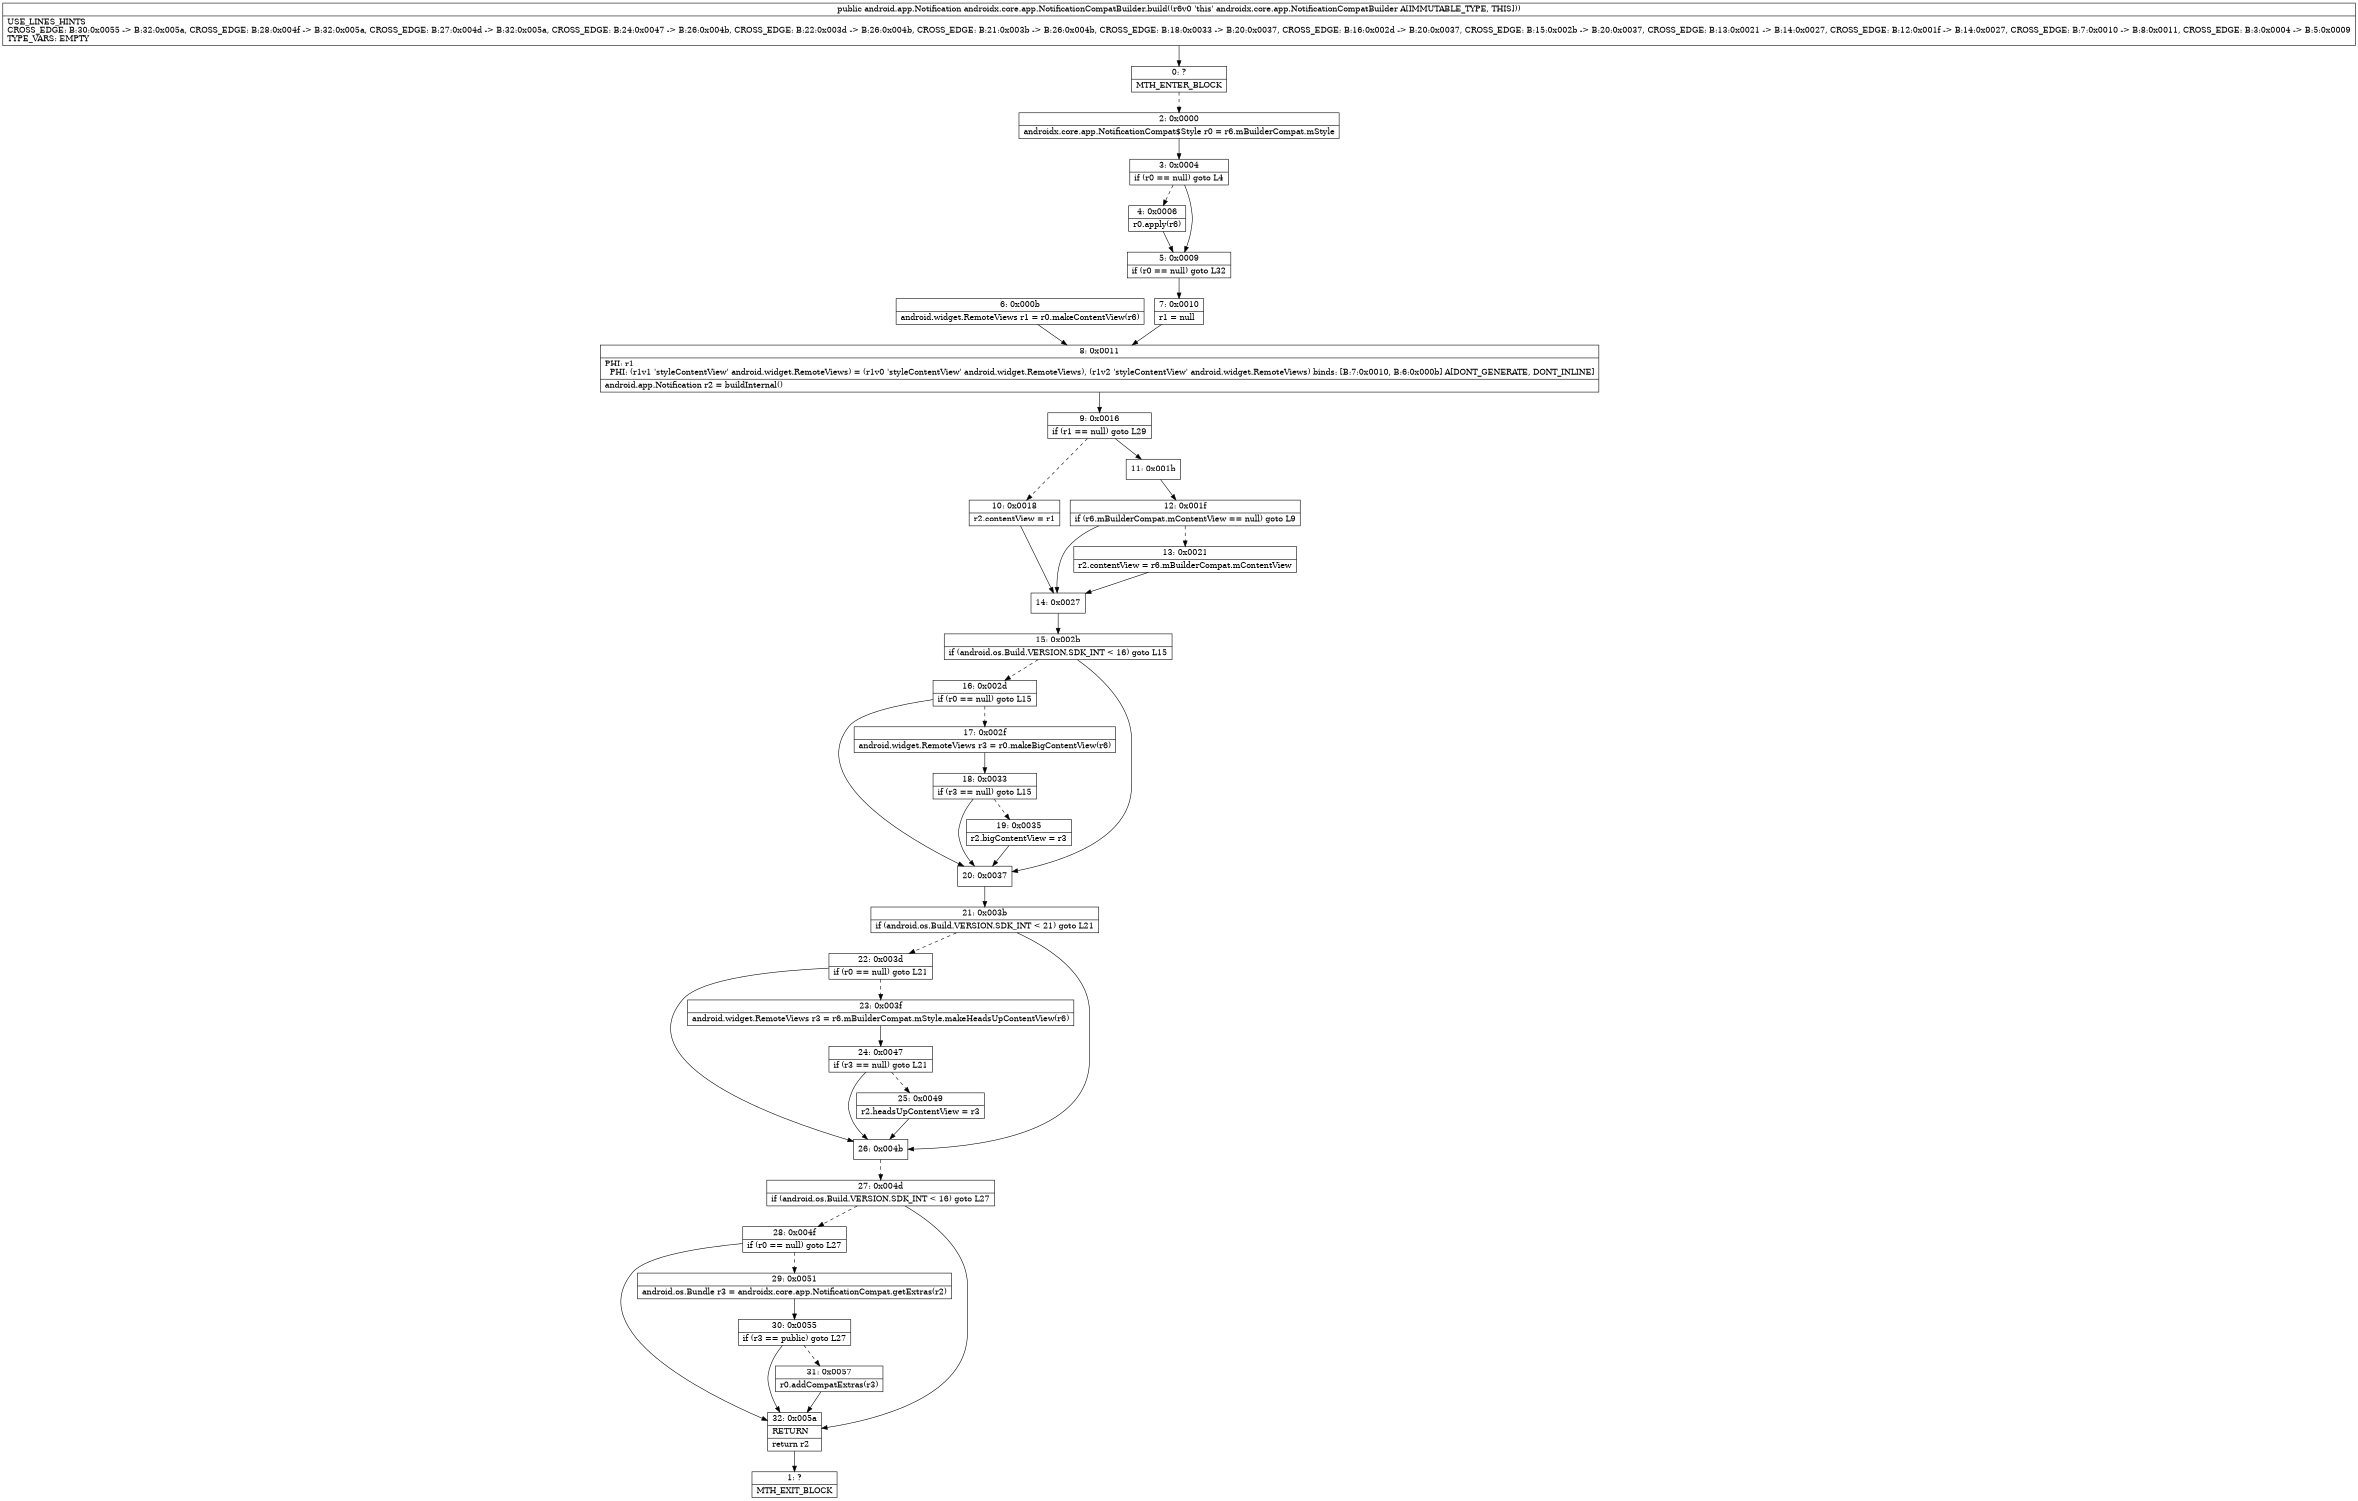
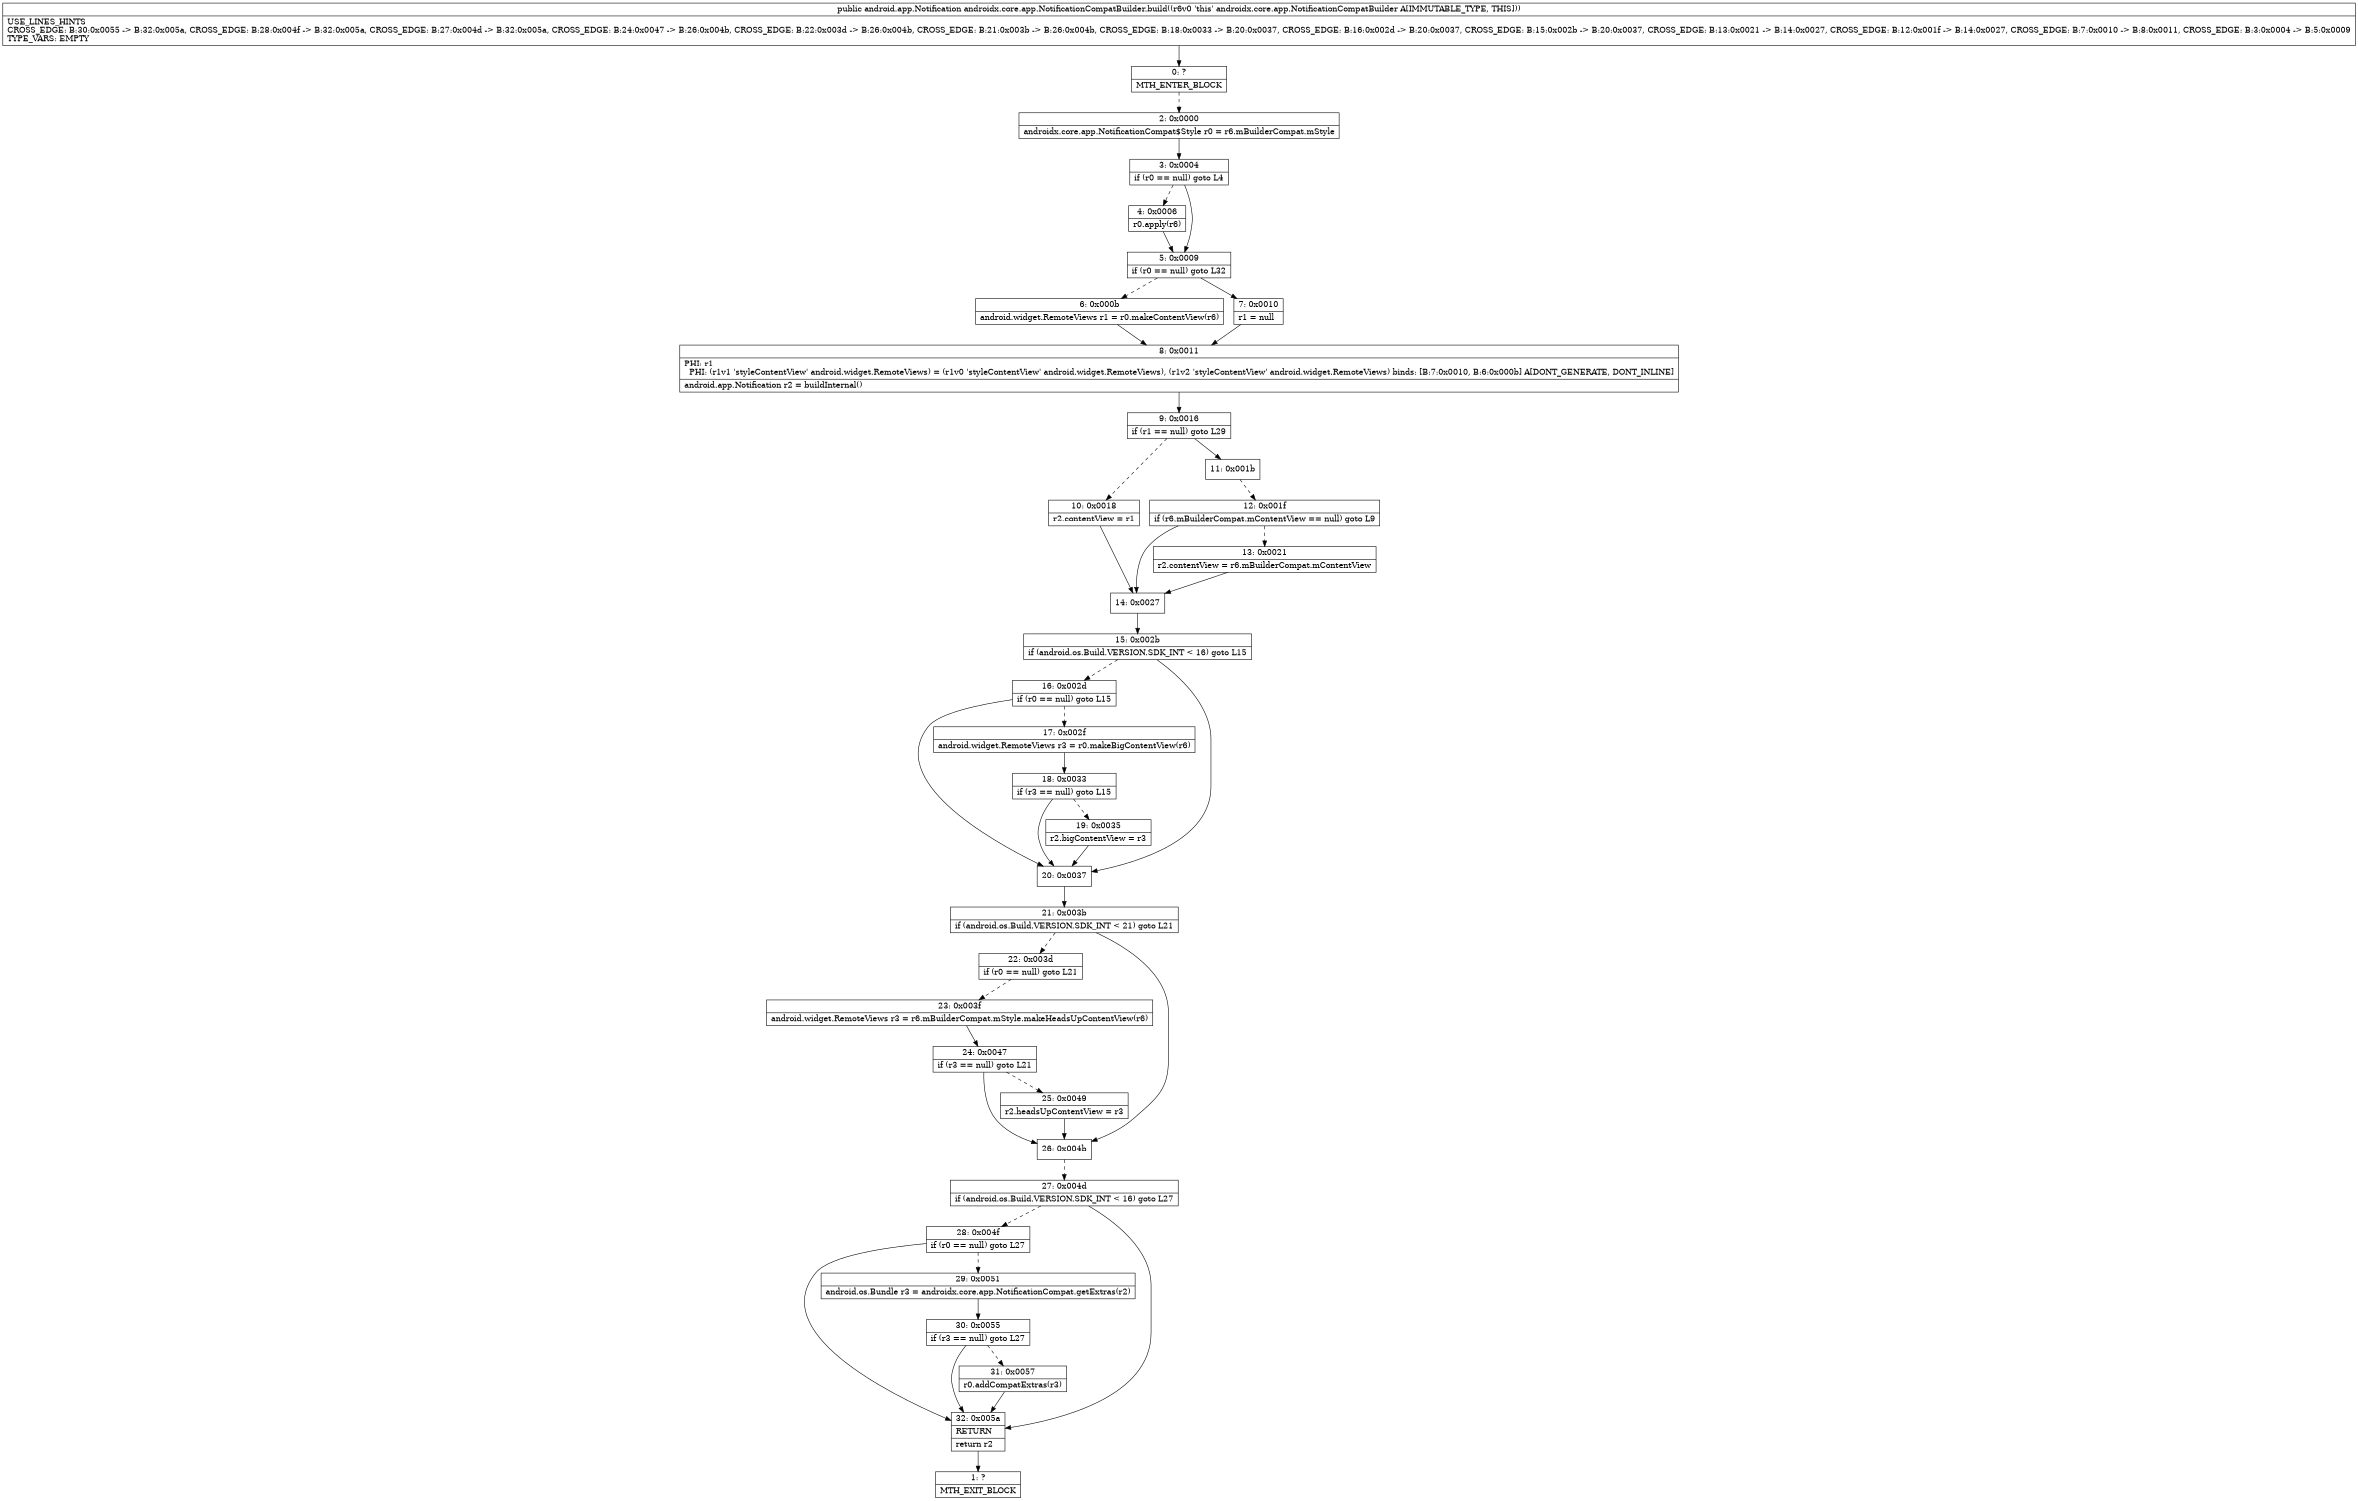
none -> (1142, 287)
(1166, 487) -> (1246, 487)
(675, 1046) -> none
(795, 1339) -> (978, 1339)
